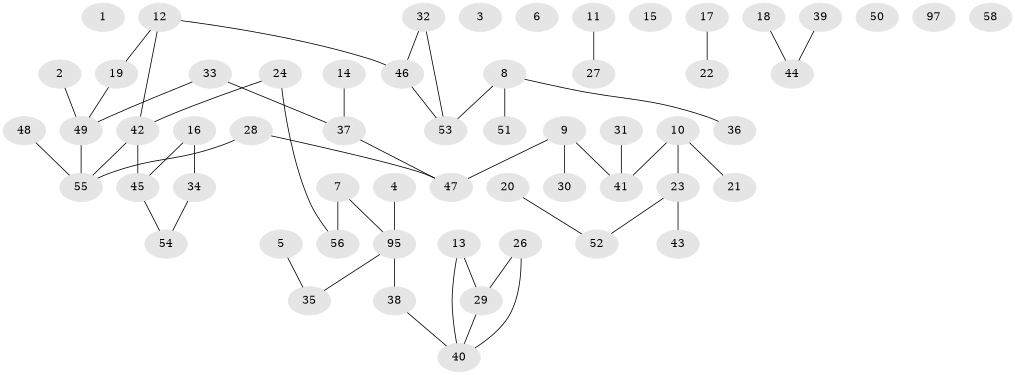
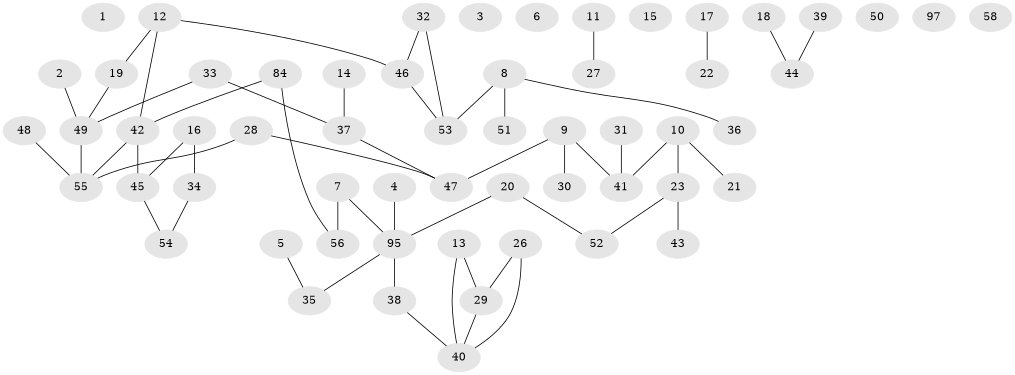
(280, 74) -> (280, 74)
none -> (451, 216)
